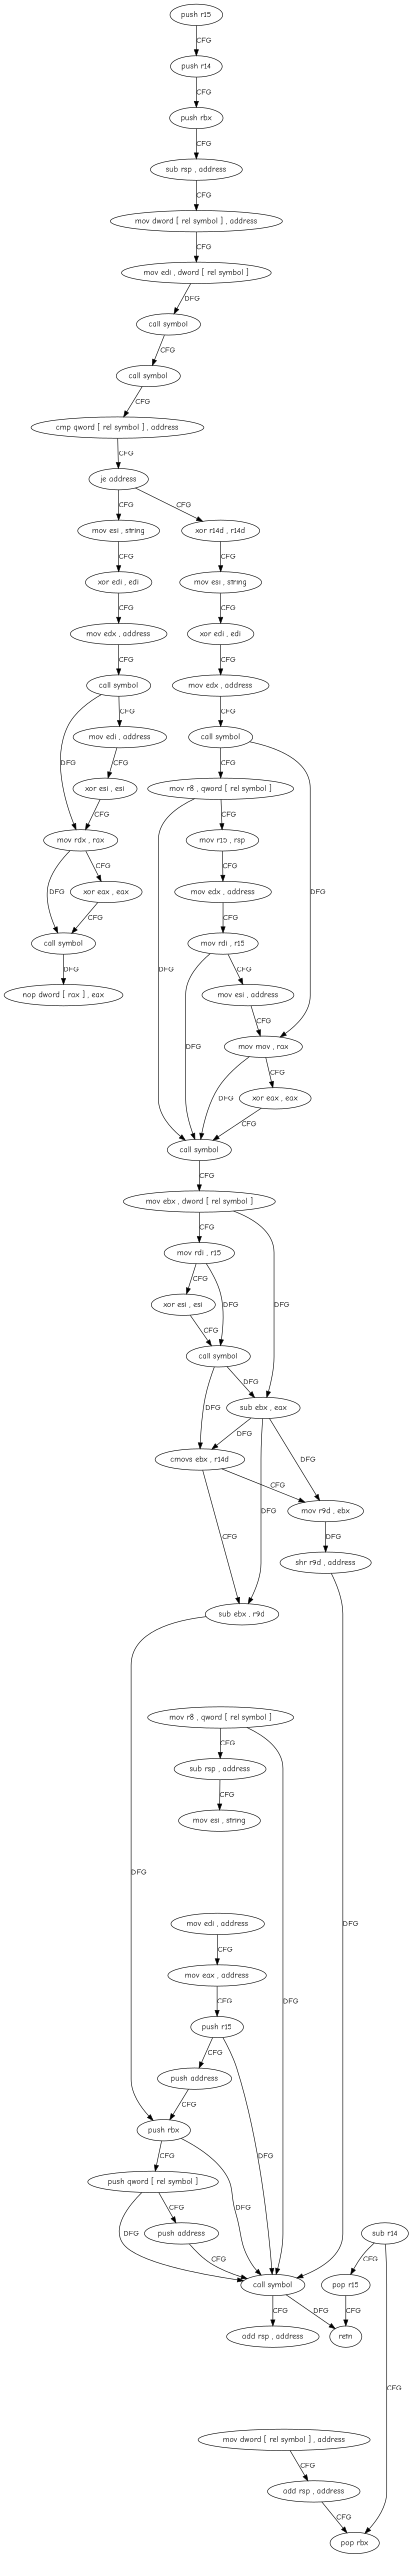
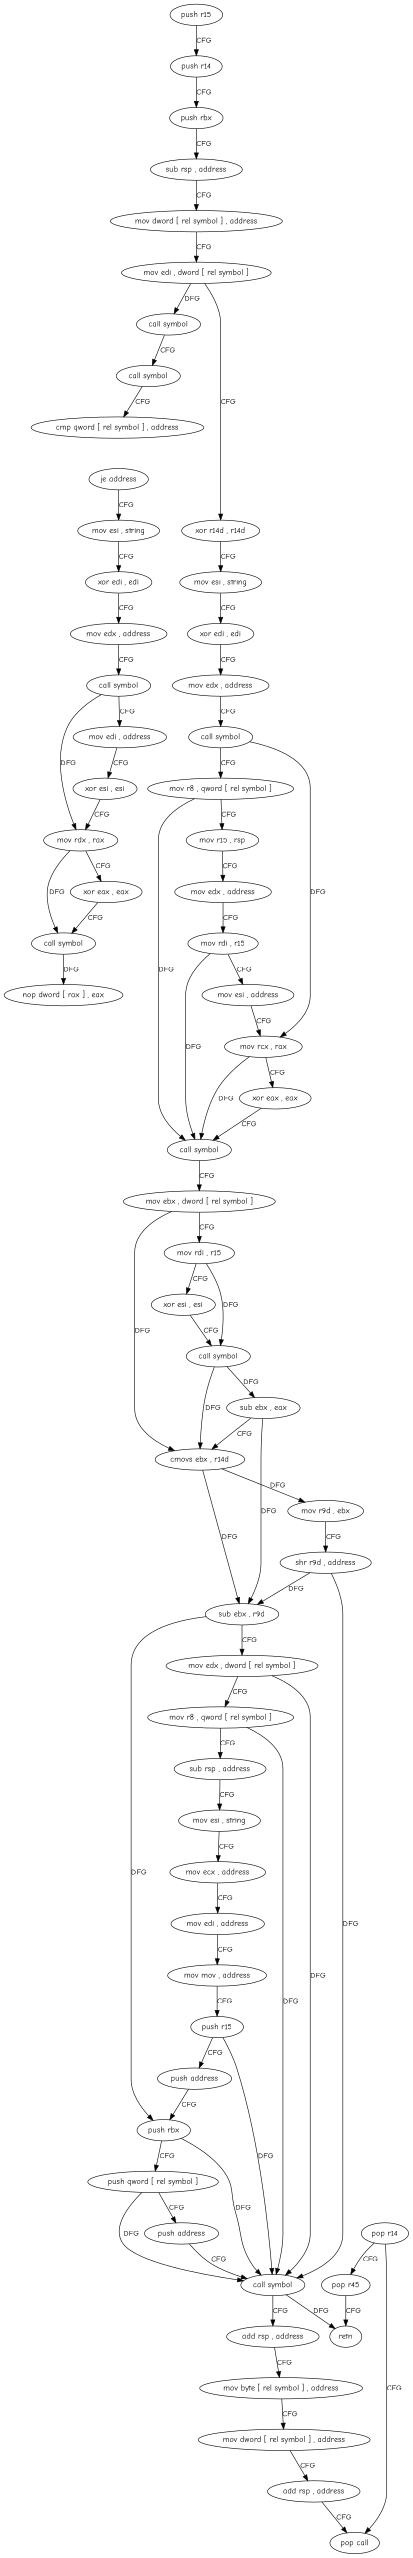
(118, 450) -> none
(166, 503) -> (221, 397)
(263, 1047) -> (263, 1047)
(274, 1291) -> (135, 1329)
(245, 1434) -> (245, 1434)
(293, 1457) -> none
(278, 1485) -> (278, 1485)
(230, 1537) -> (230, 1537)
(334, 1537) -> (334, 1537)
none -> (286, 1587)
none -> (242, 1666)
none -> (218, 1872)
(217, 1975) -> (217, 1975)
(385, 2233) -> (385, 2233)
(346, 2285) -> (346, 2285)
none -> (281, 2388)
(355, 2543) -> (355, 2543)
